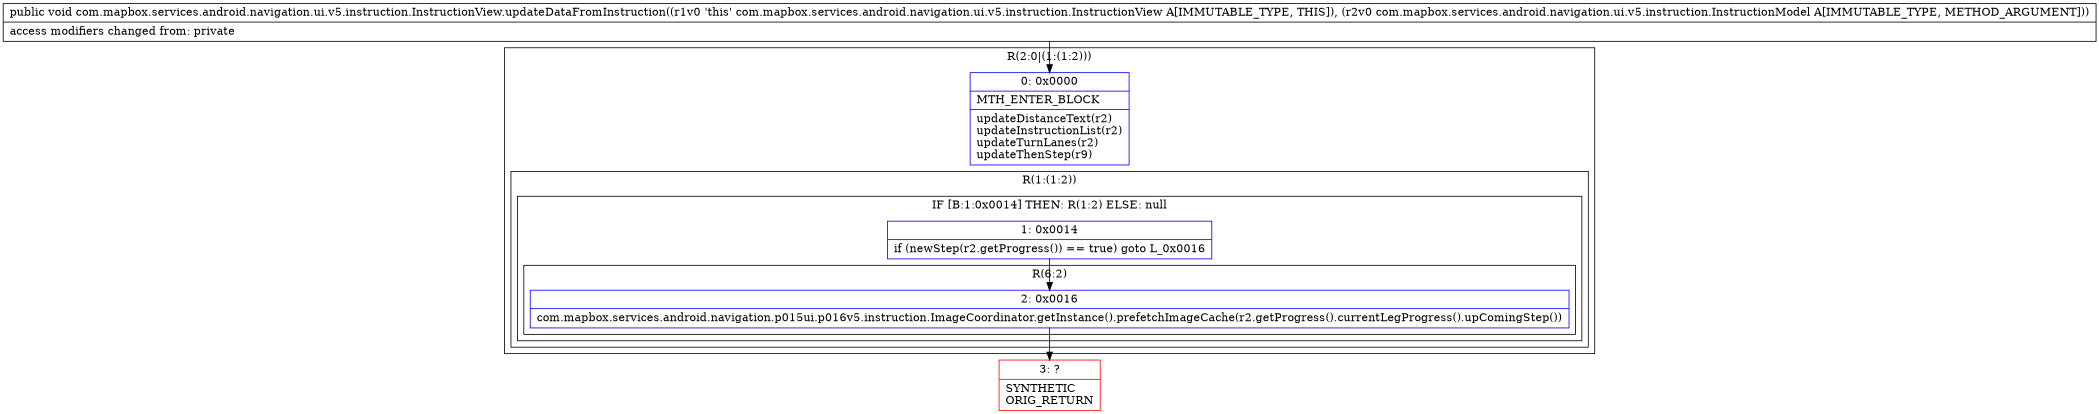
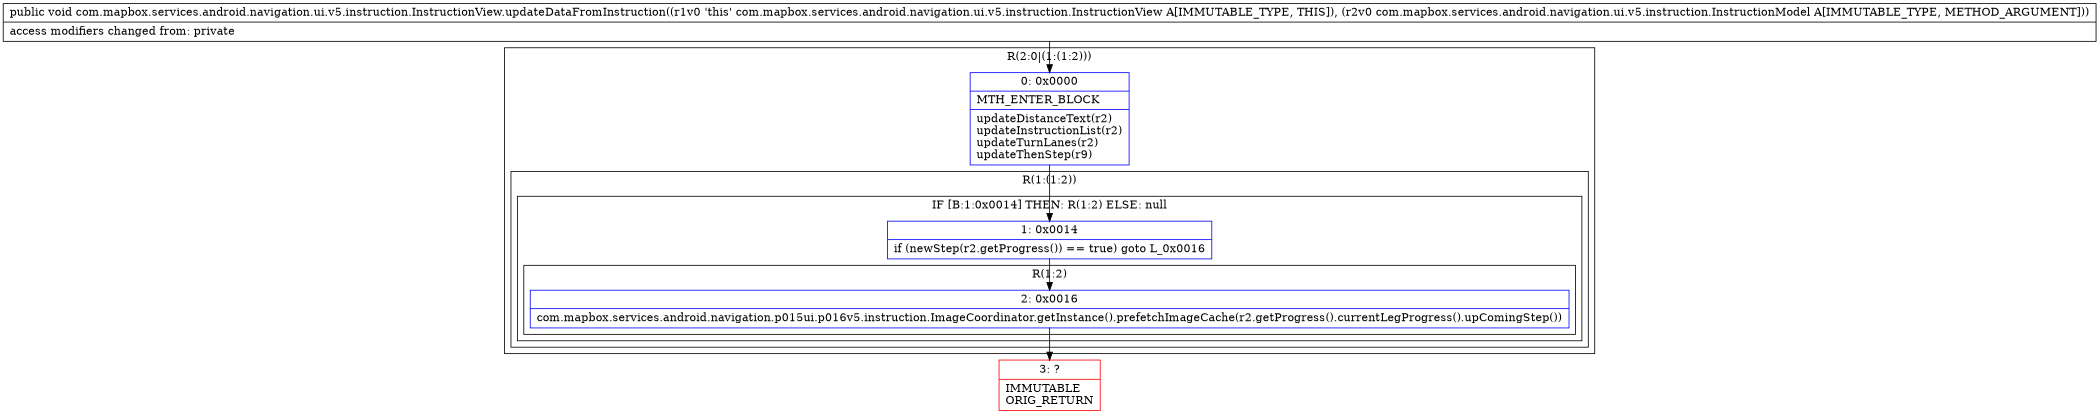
none -> (1050, 189)
(1050, 275) -> (1050, 275)
(1041, 389) -> (1043, 389)
